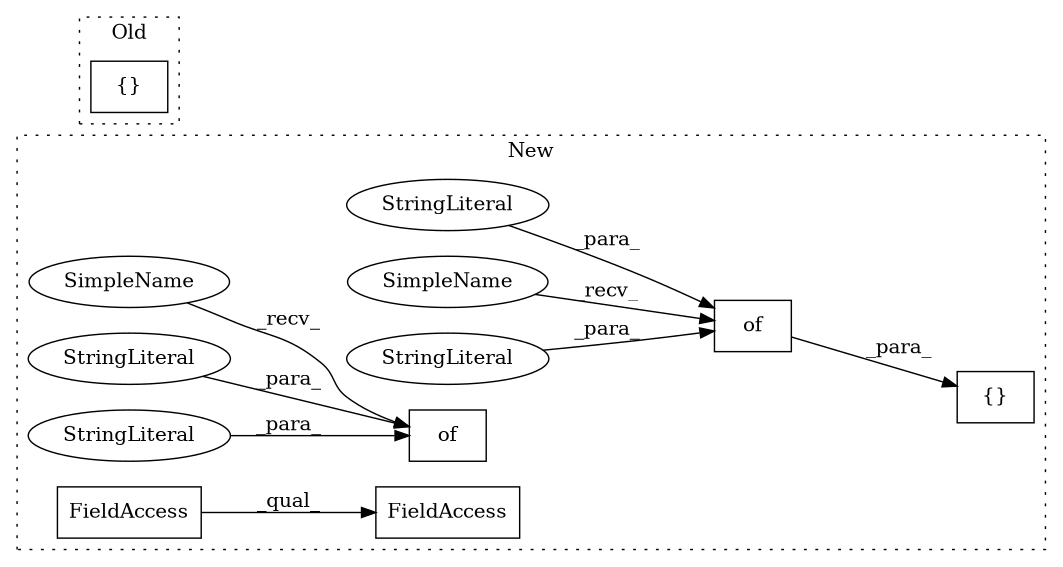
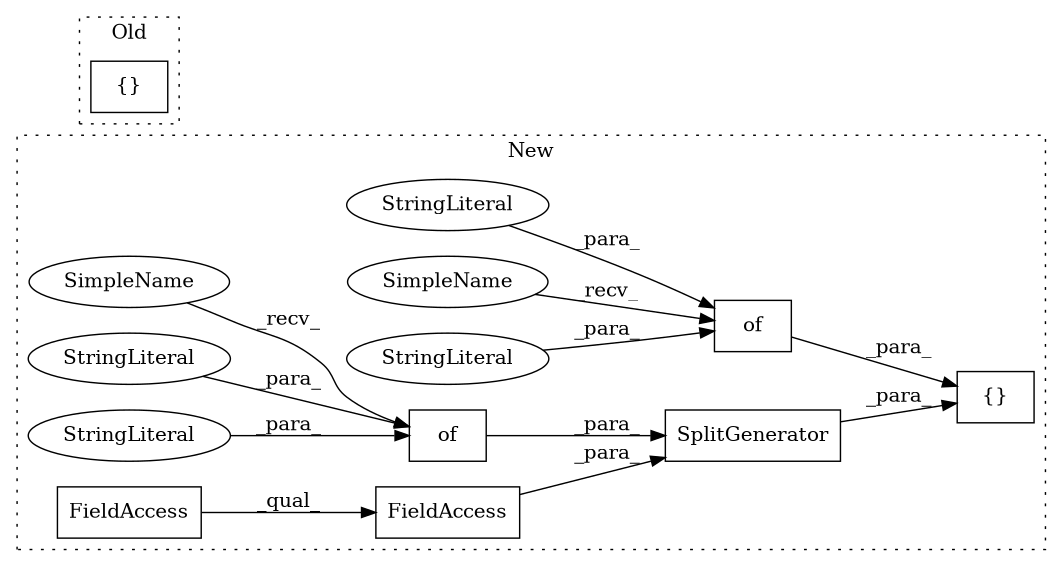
none -> (753, 436)
